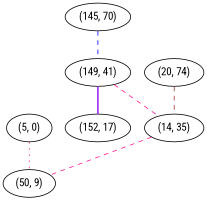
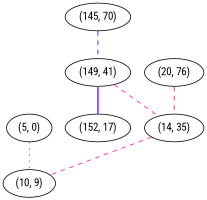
(174, 72) -> (174, 72)
(29, 183) -> (29, 183)
